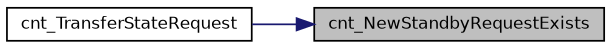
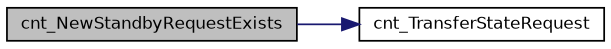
(274, 24) -> (319, 24)
